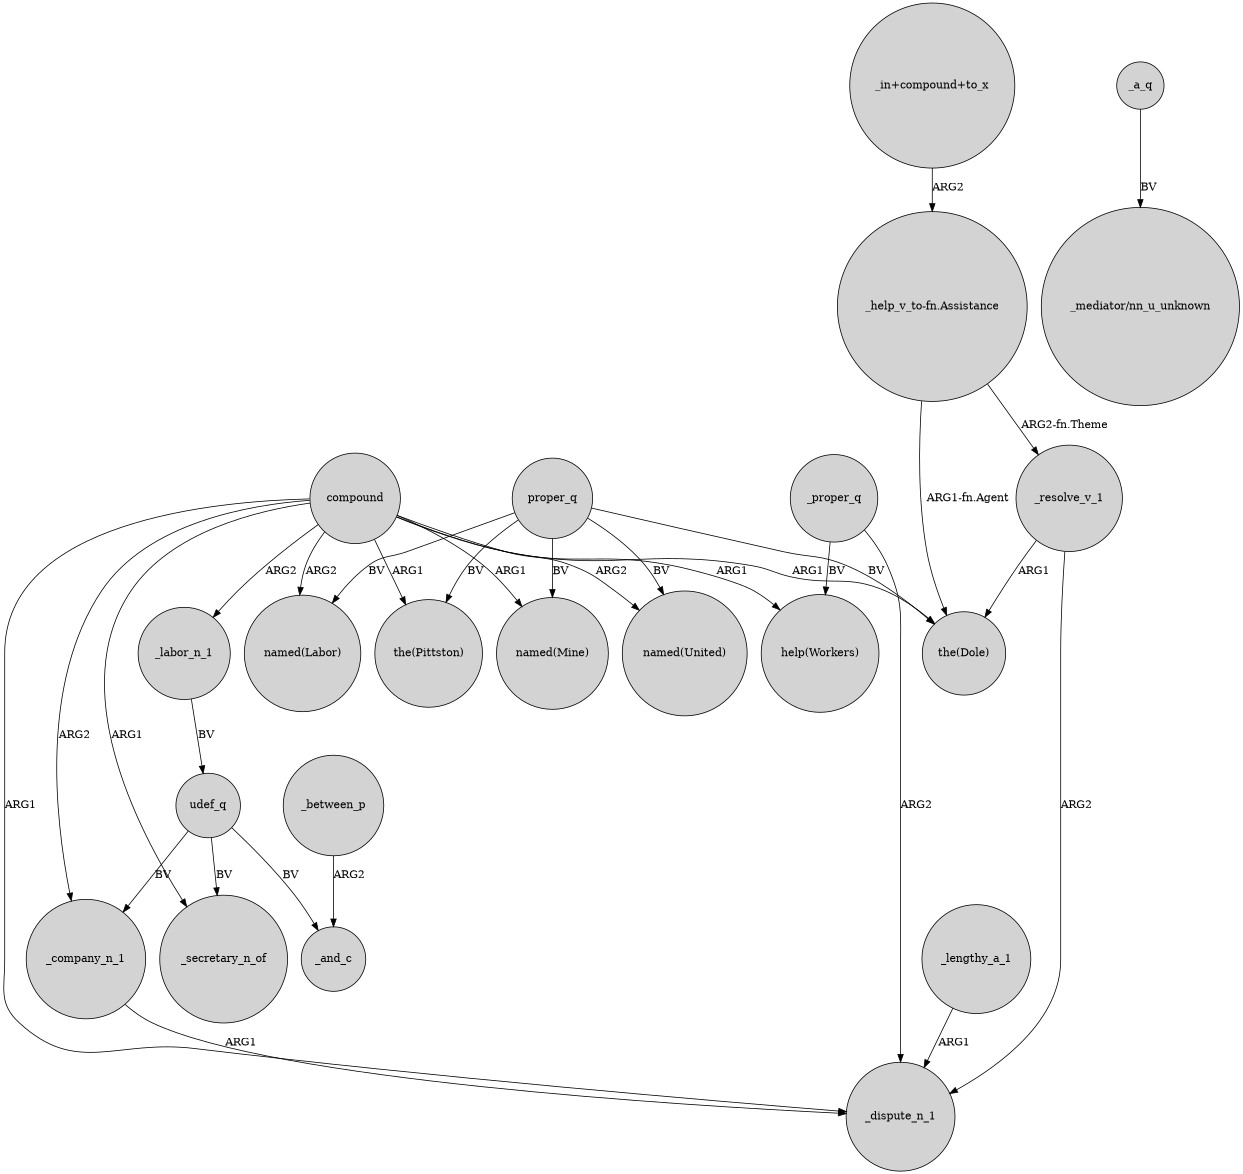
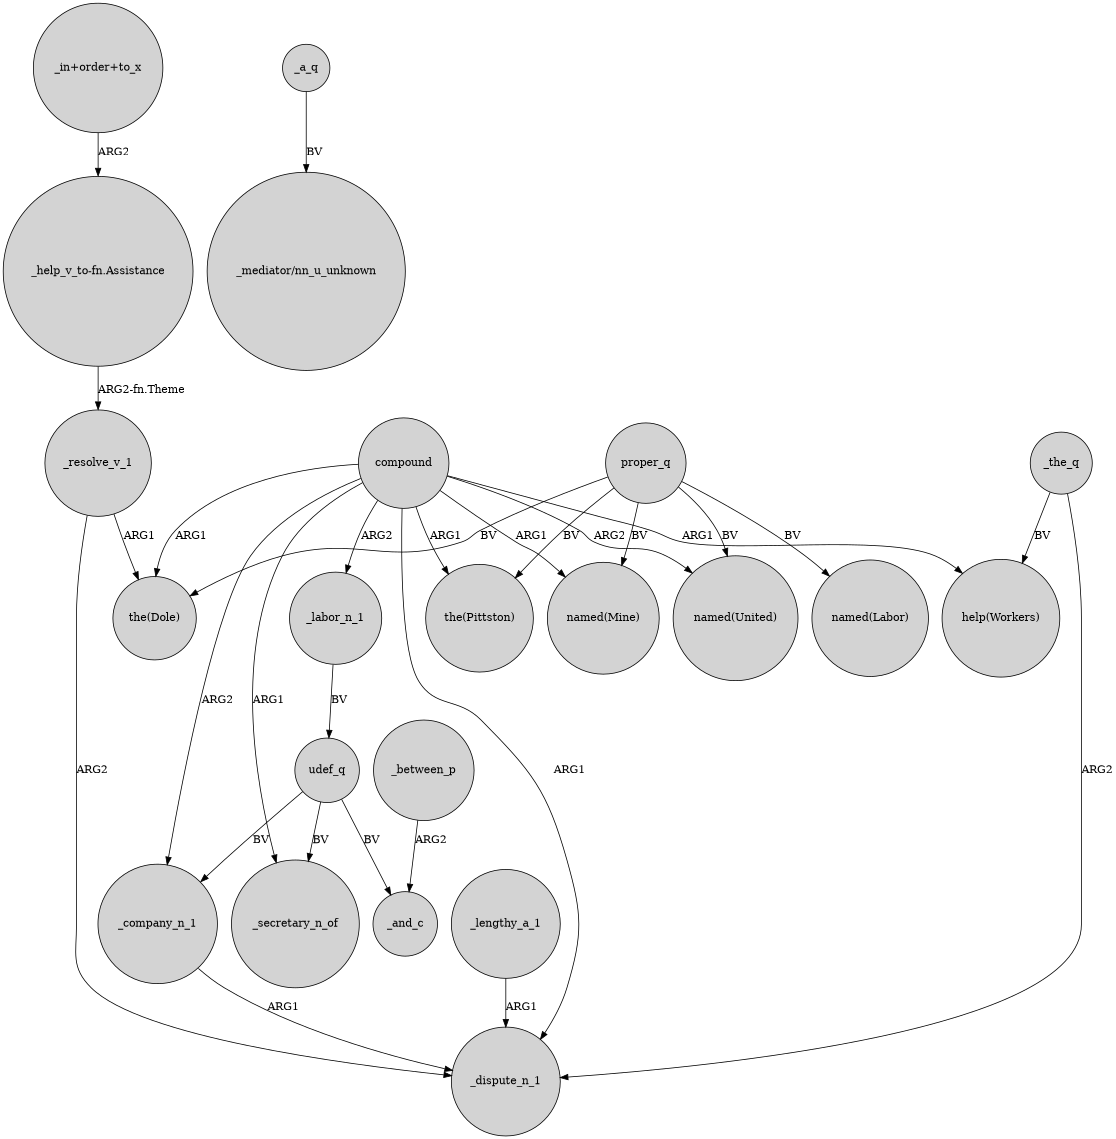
(932, 86) -> (98, 68)
(834, 498) -> (1061, 463)
(921, 506) -> none
(309, 558) -> none
